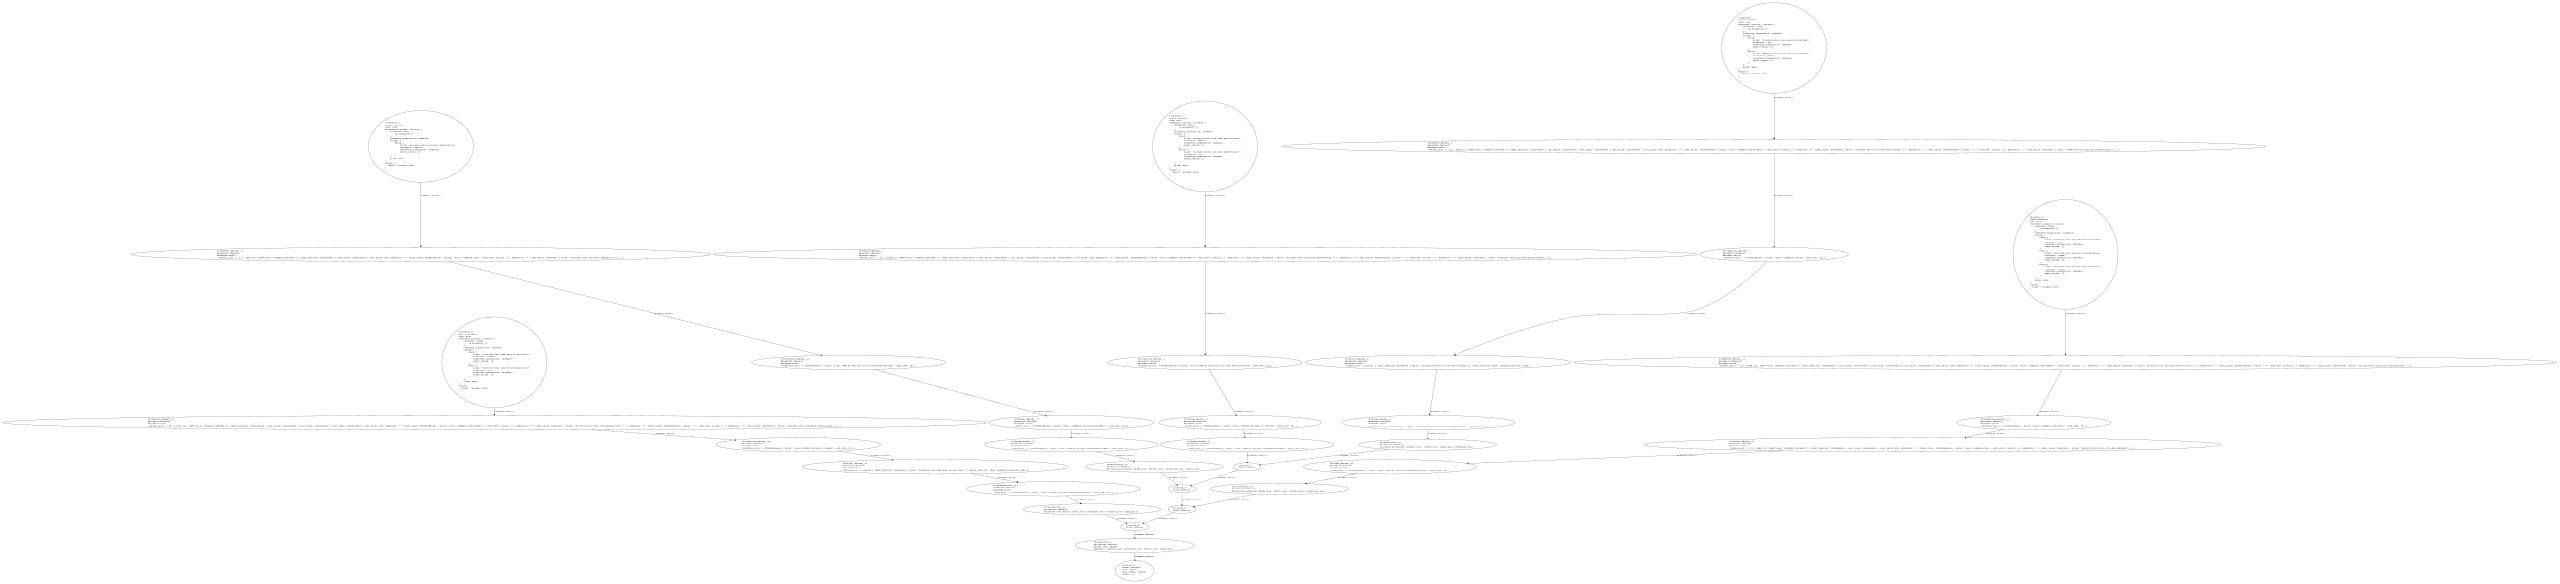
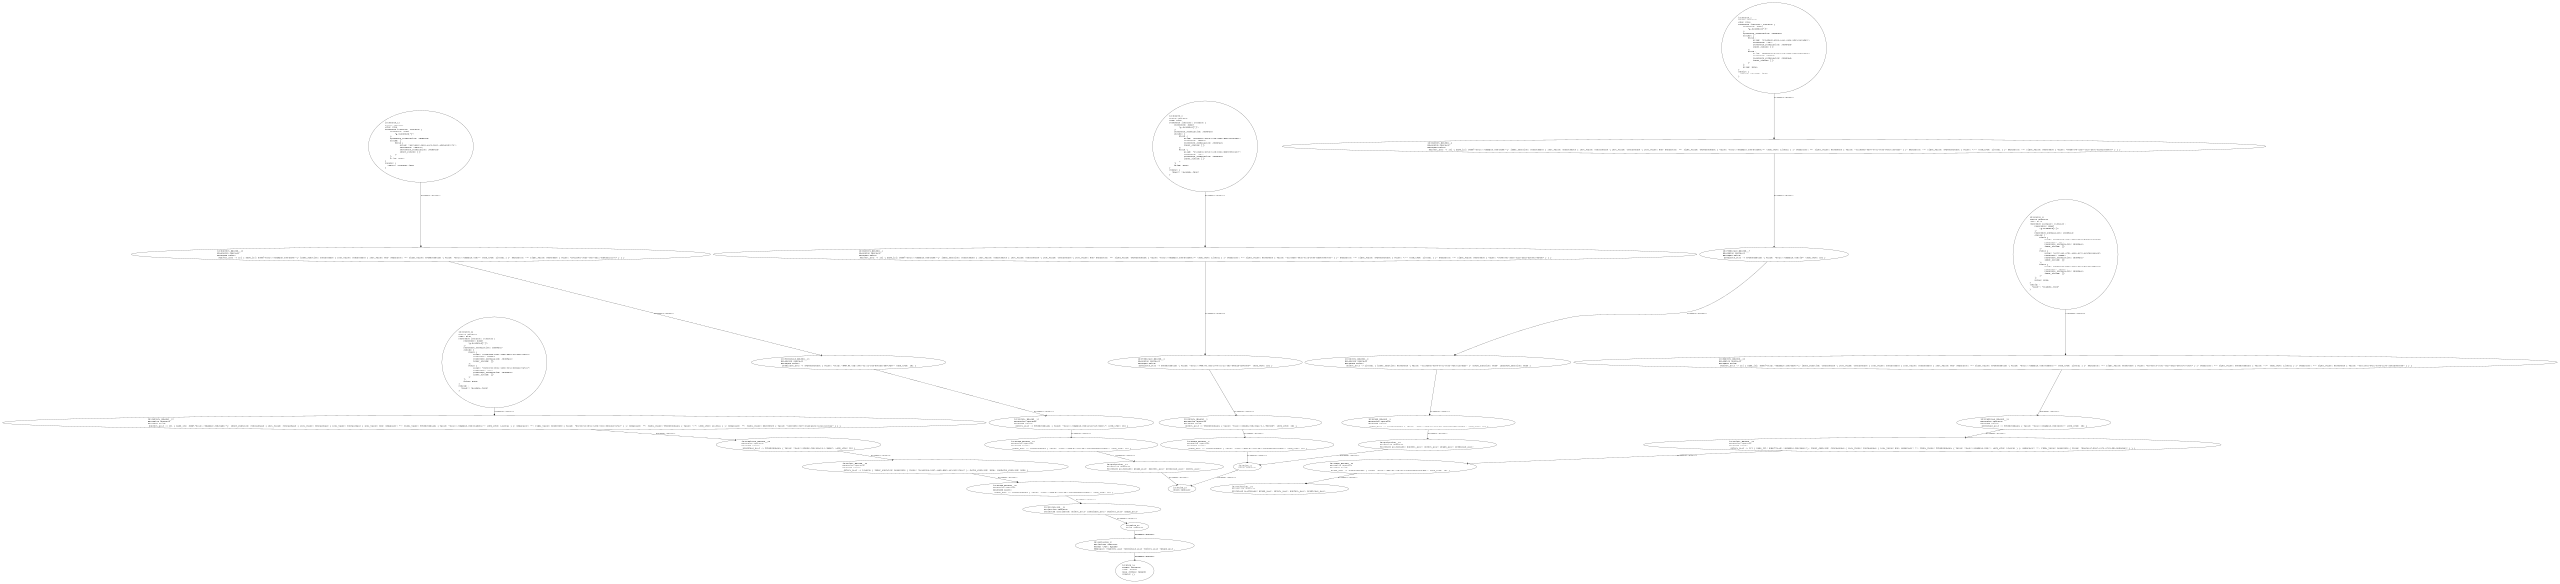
(1182, 509) -> none
